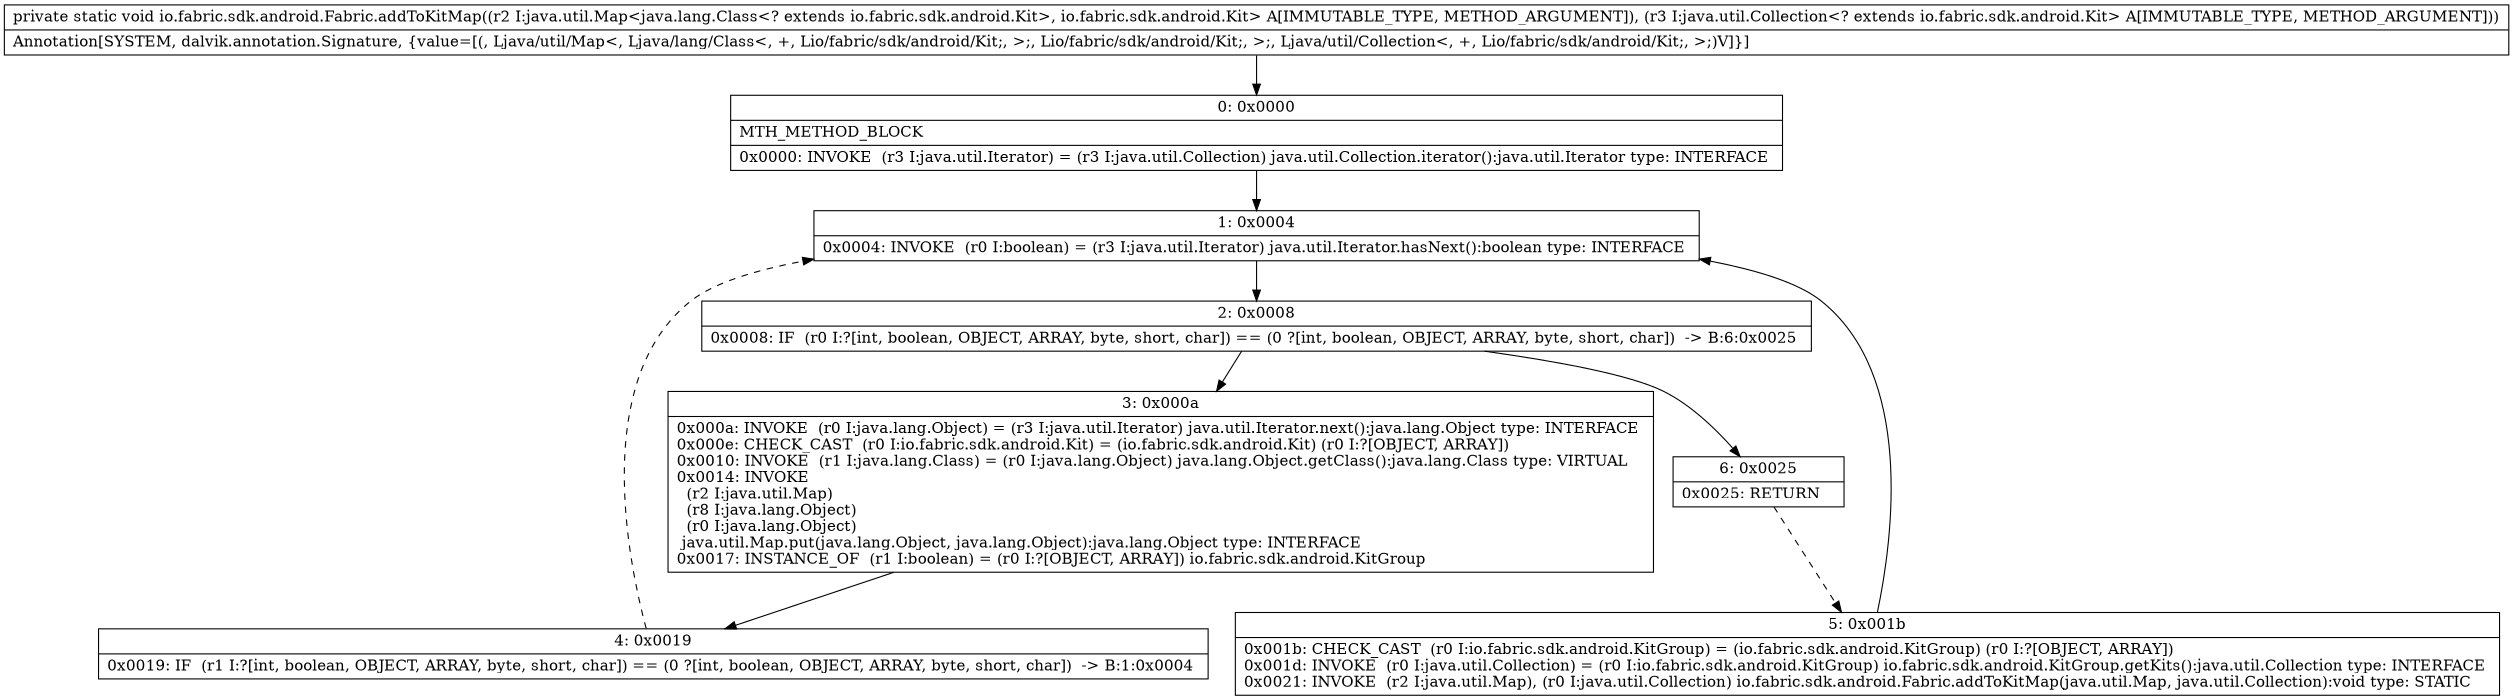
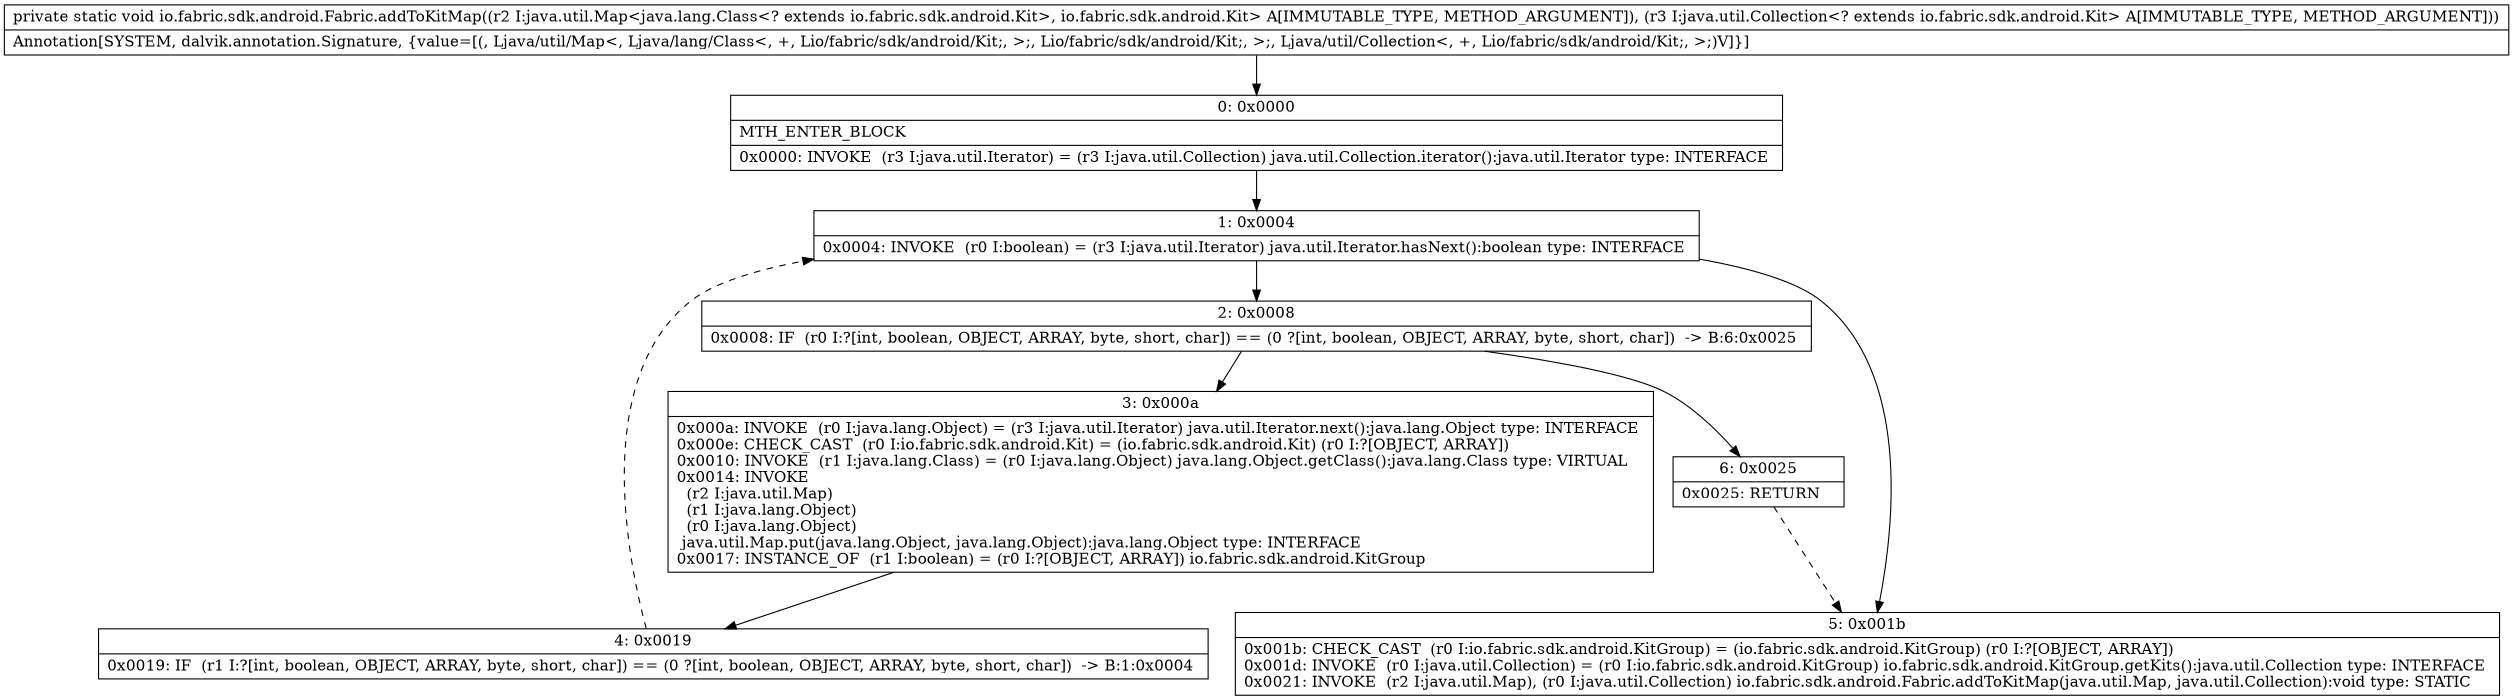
(831, 132) -> (823, 132)
(1877, 390) -> (1874, 379)
(767, 510) -> (767, 510)
